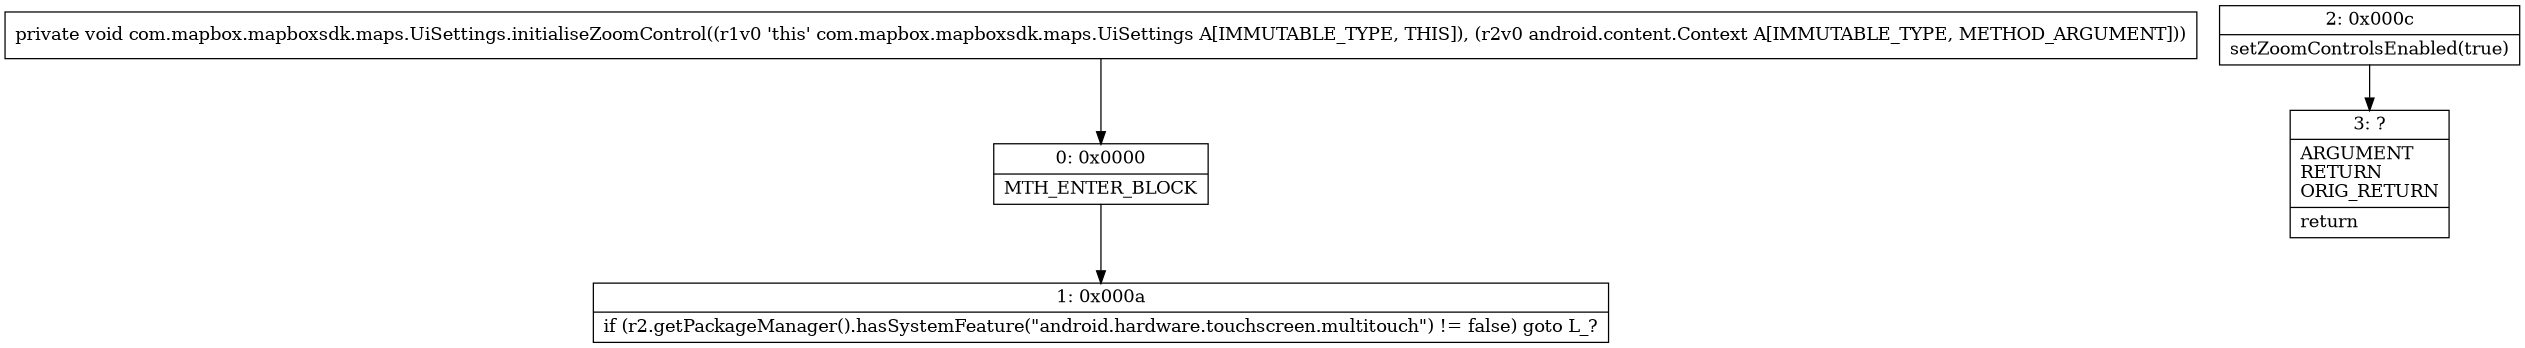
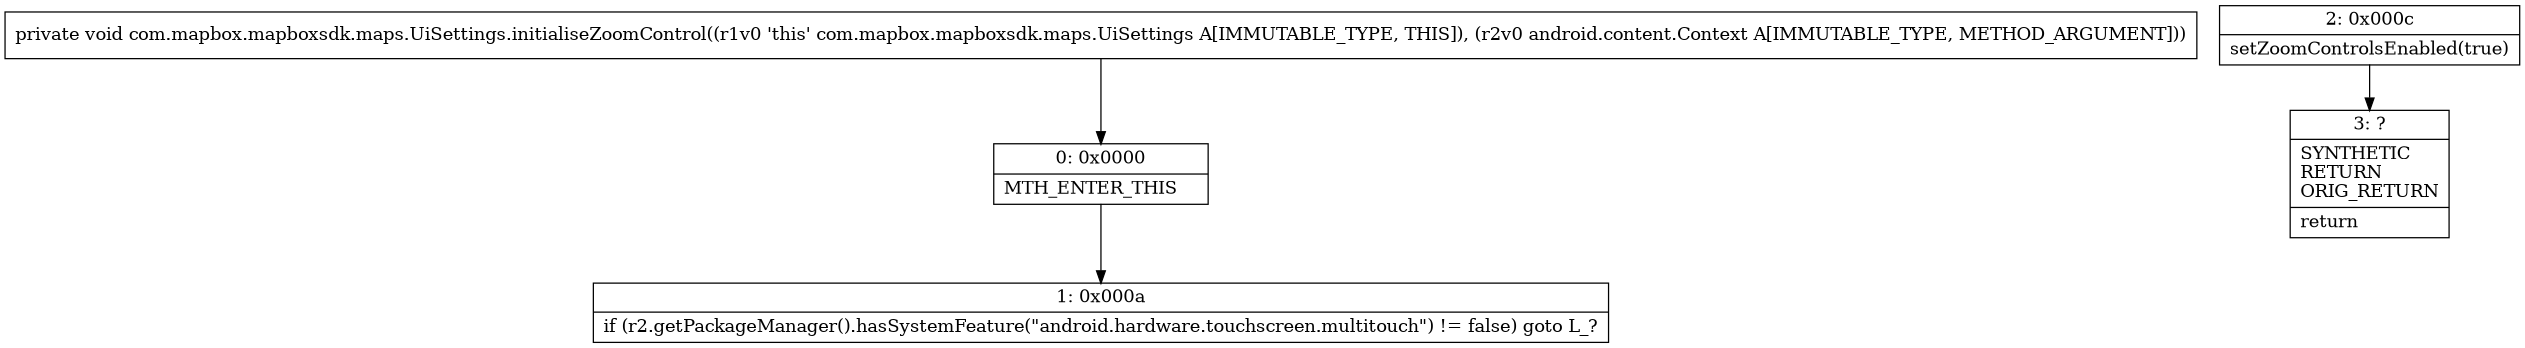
(2357, 154) -> (2356, 154)
(1101, 189) -> (1091, 189)
